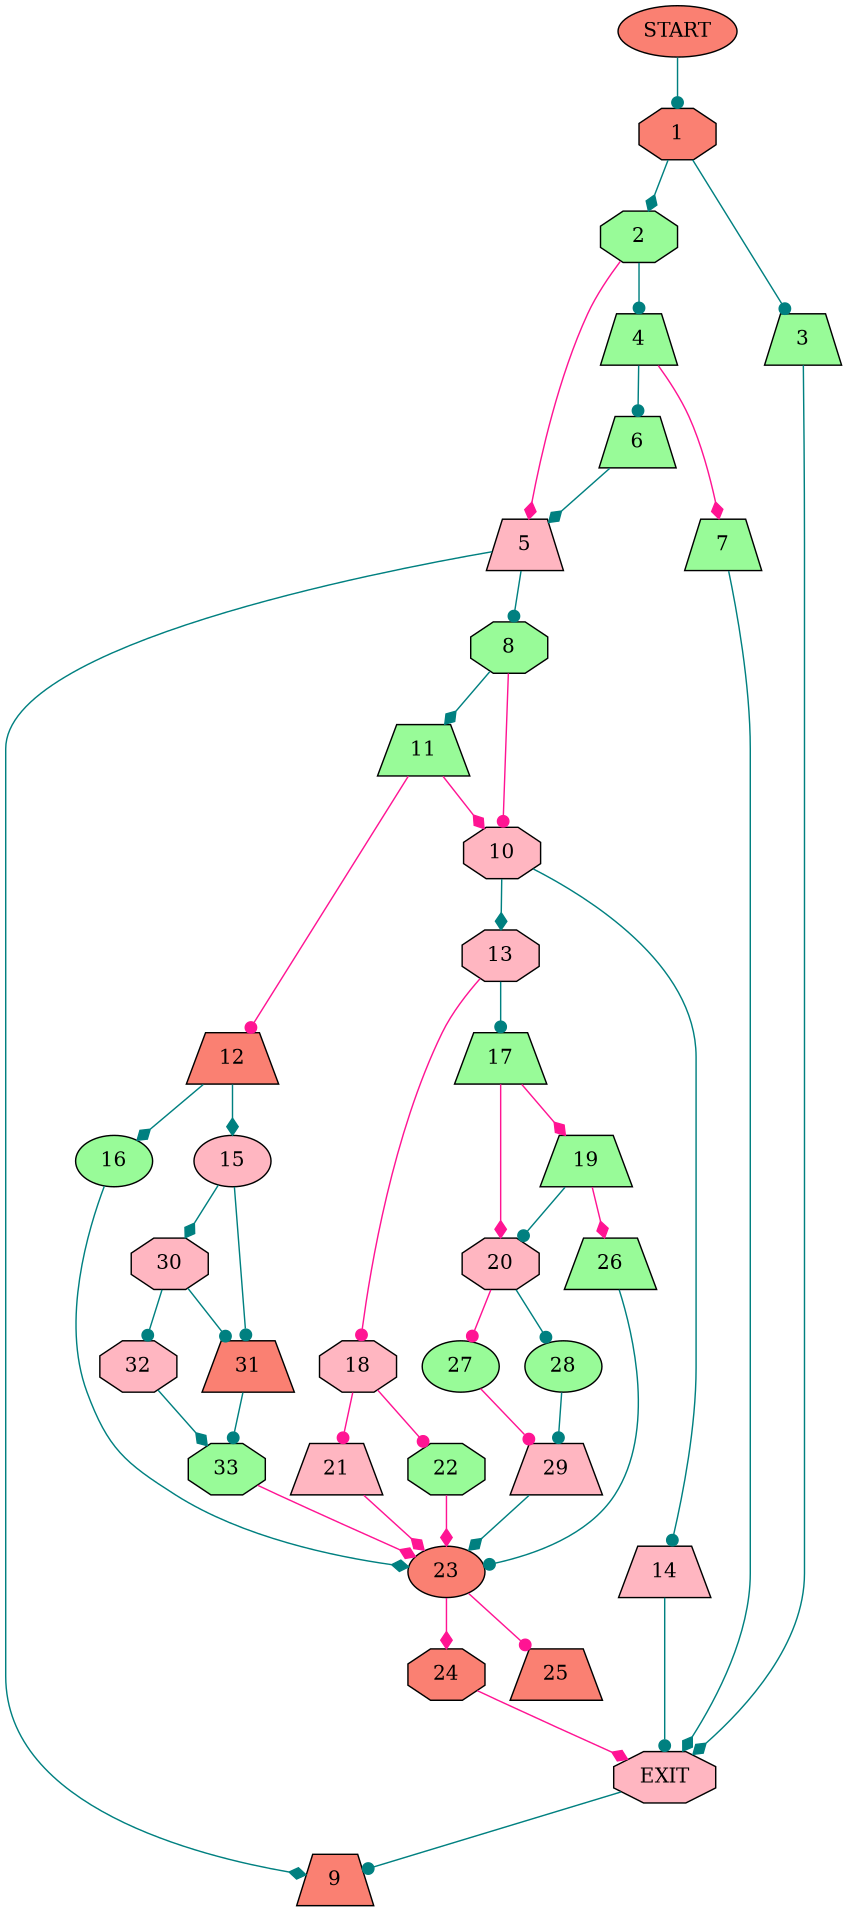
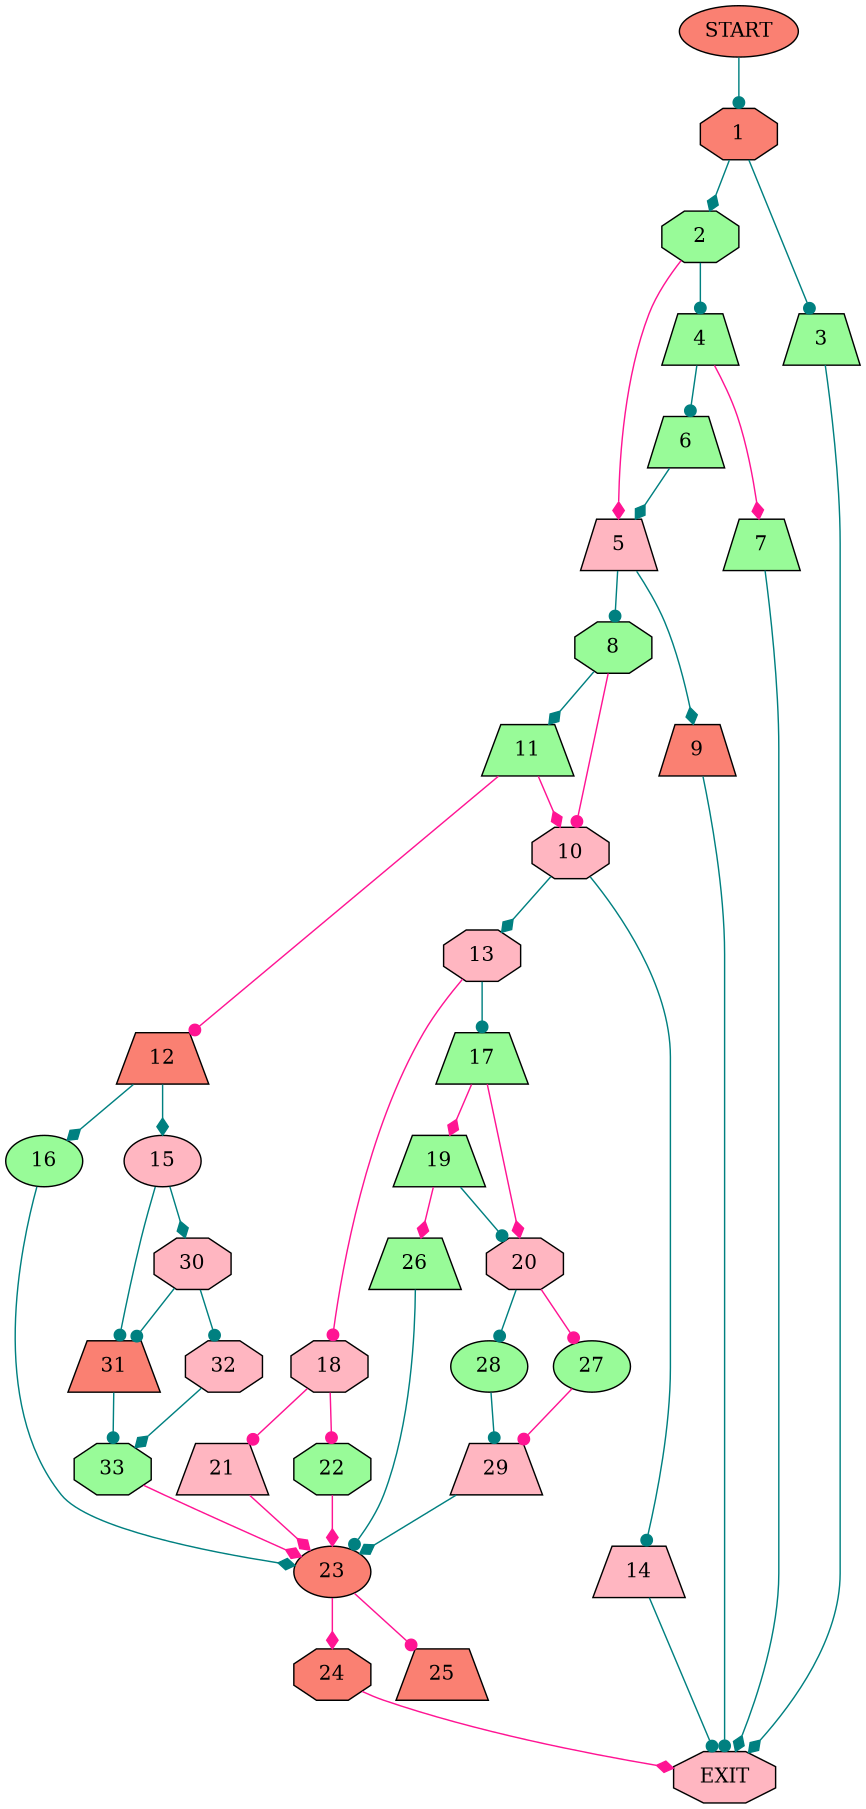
(497, 1829) -> (725, 1257)
